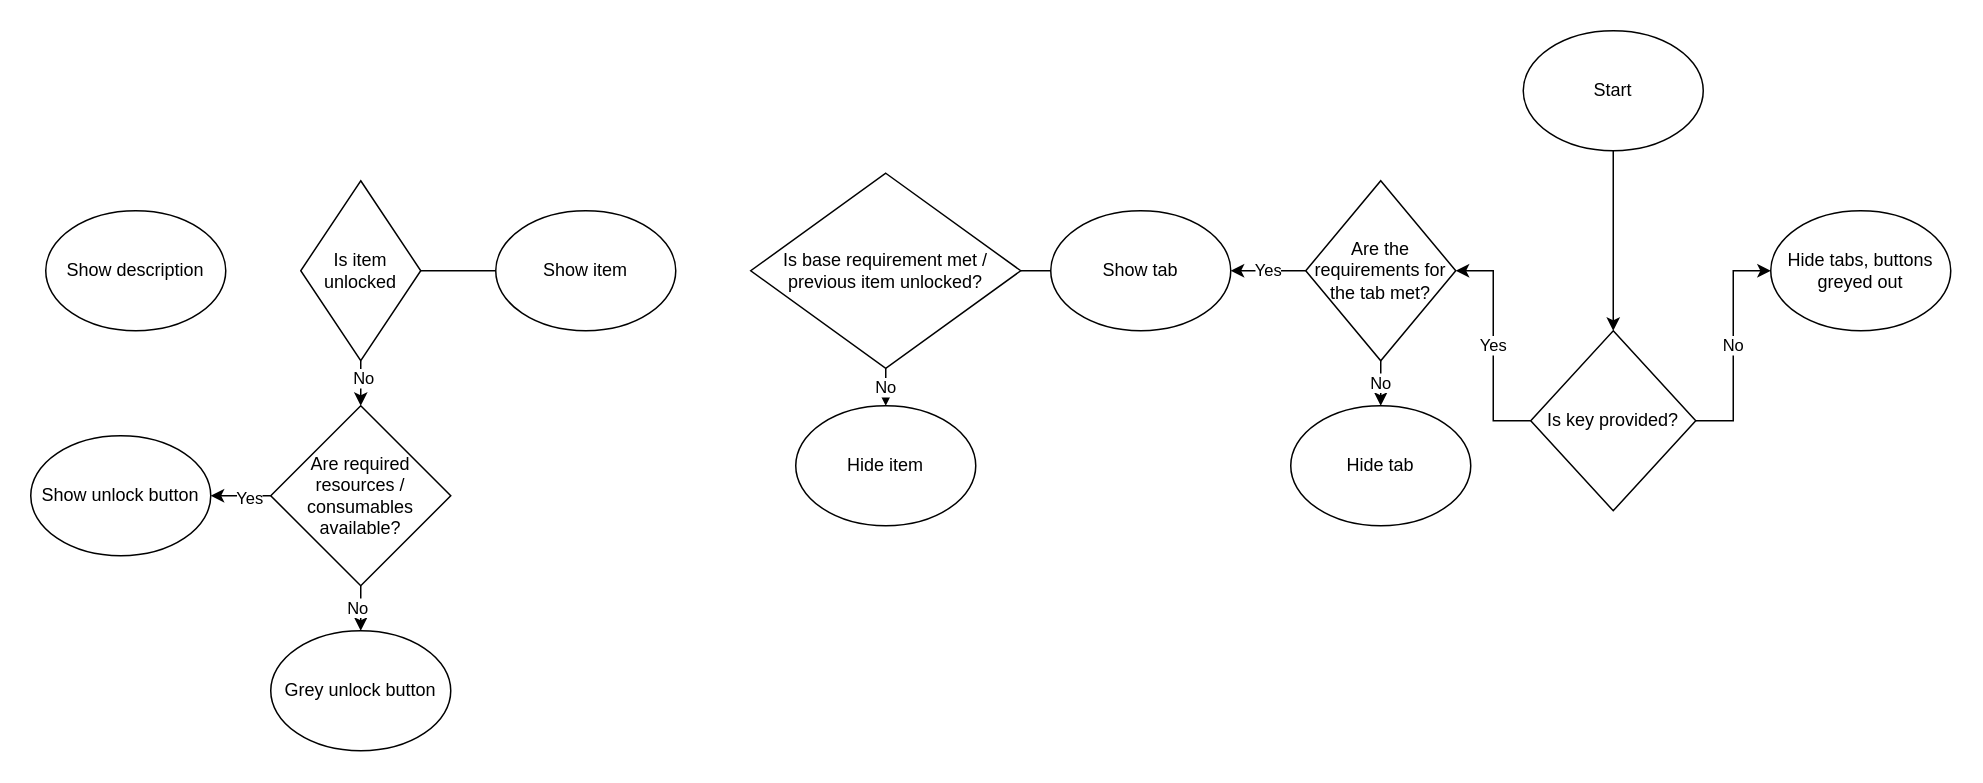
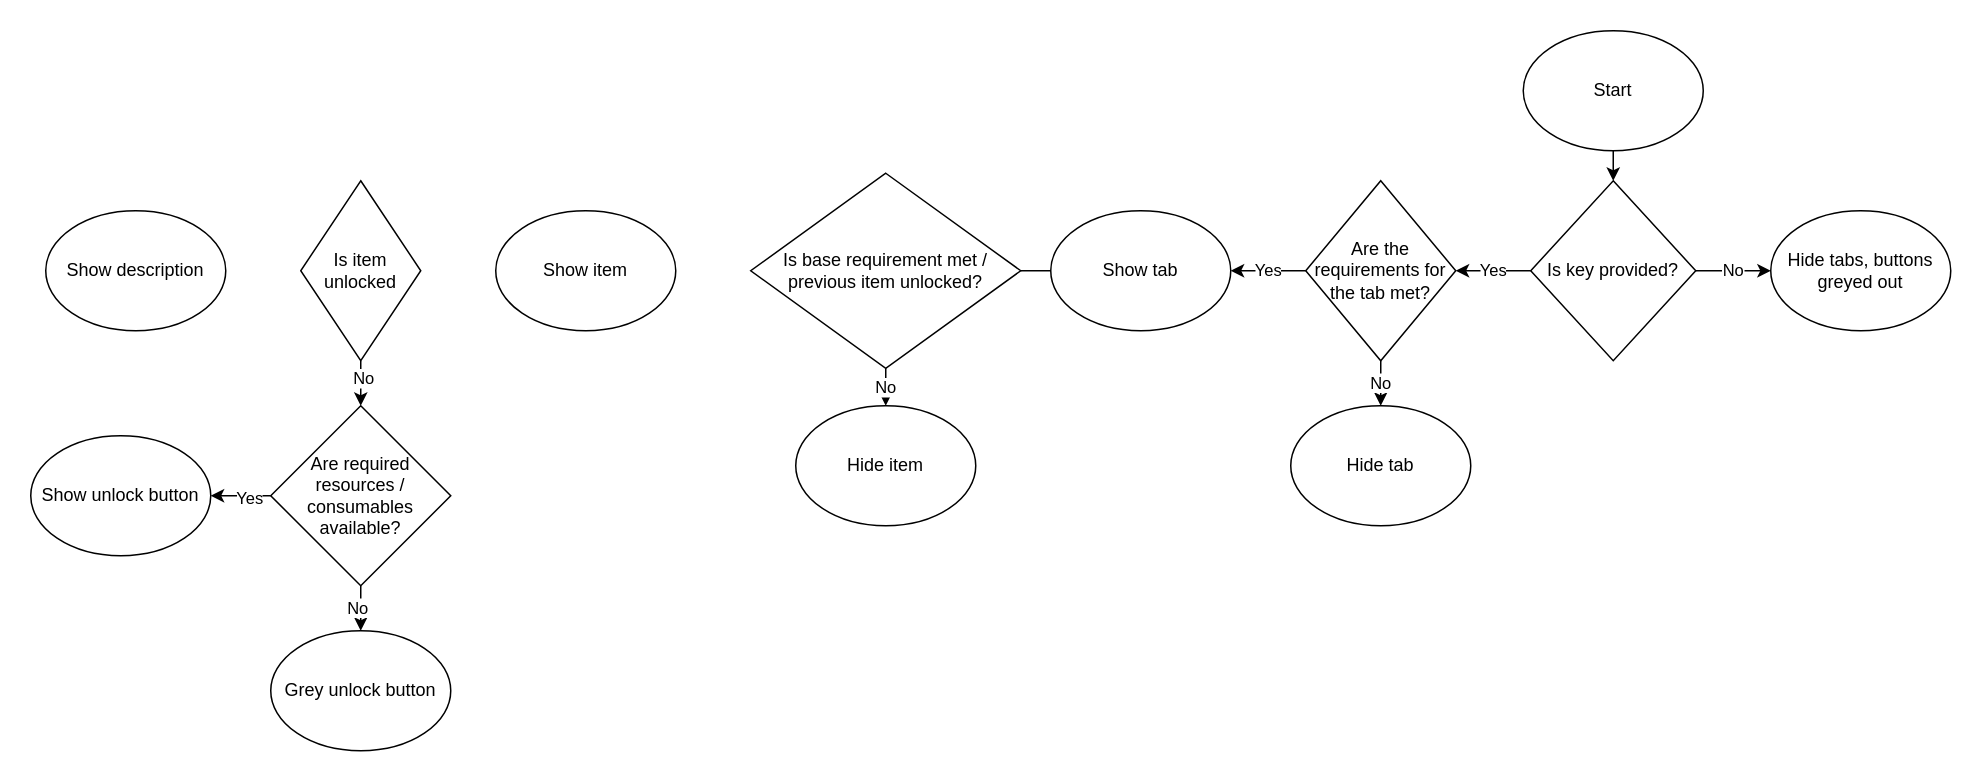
(459, 271) -> none
(1613, 421) -> (1613, 271)
